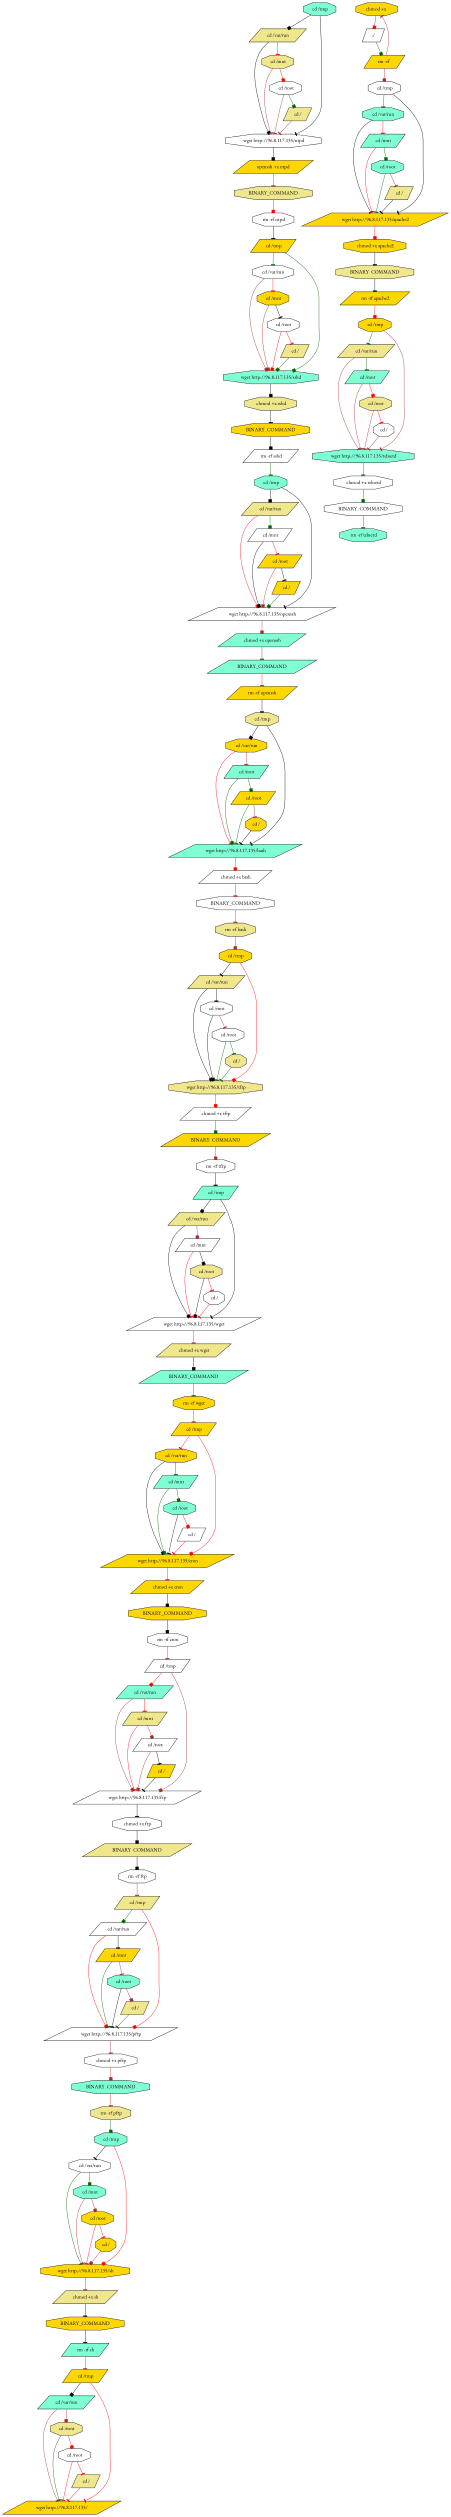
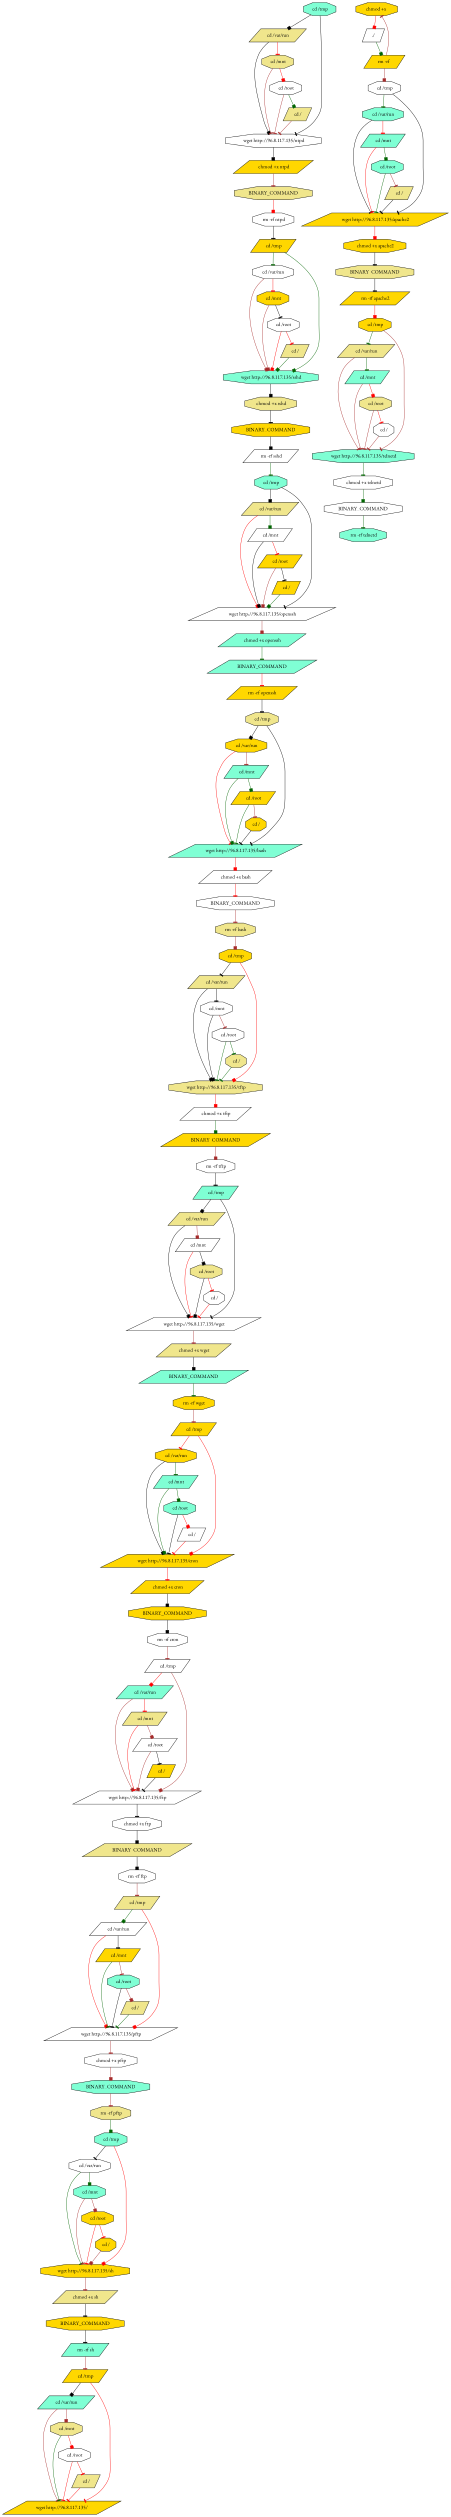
(273, 167) -> (273, 167)
